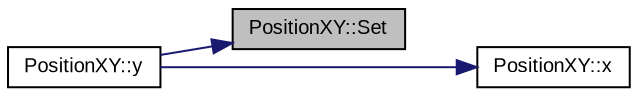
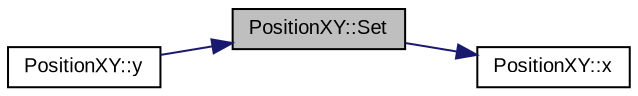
(309, 67) -> (431, 47)
